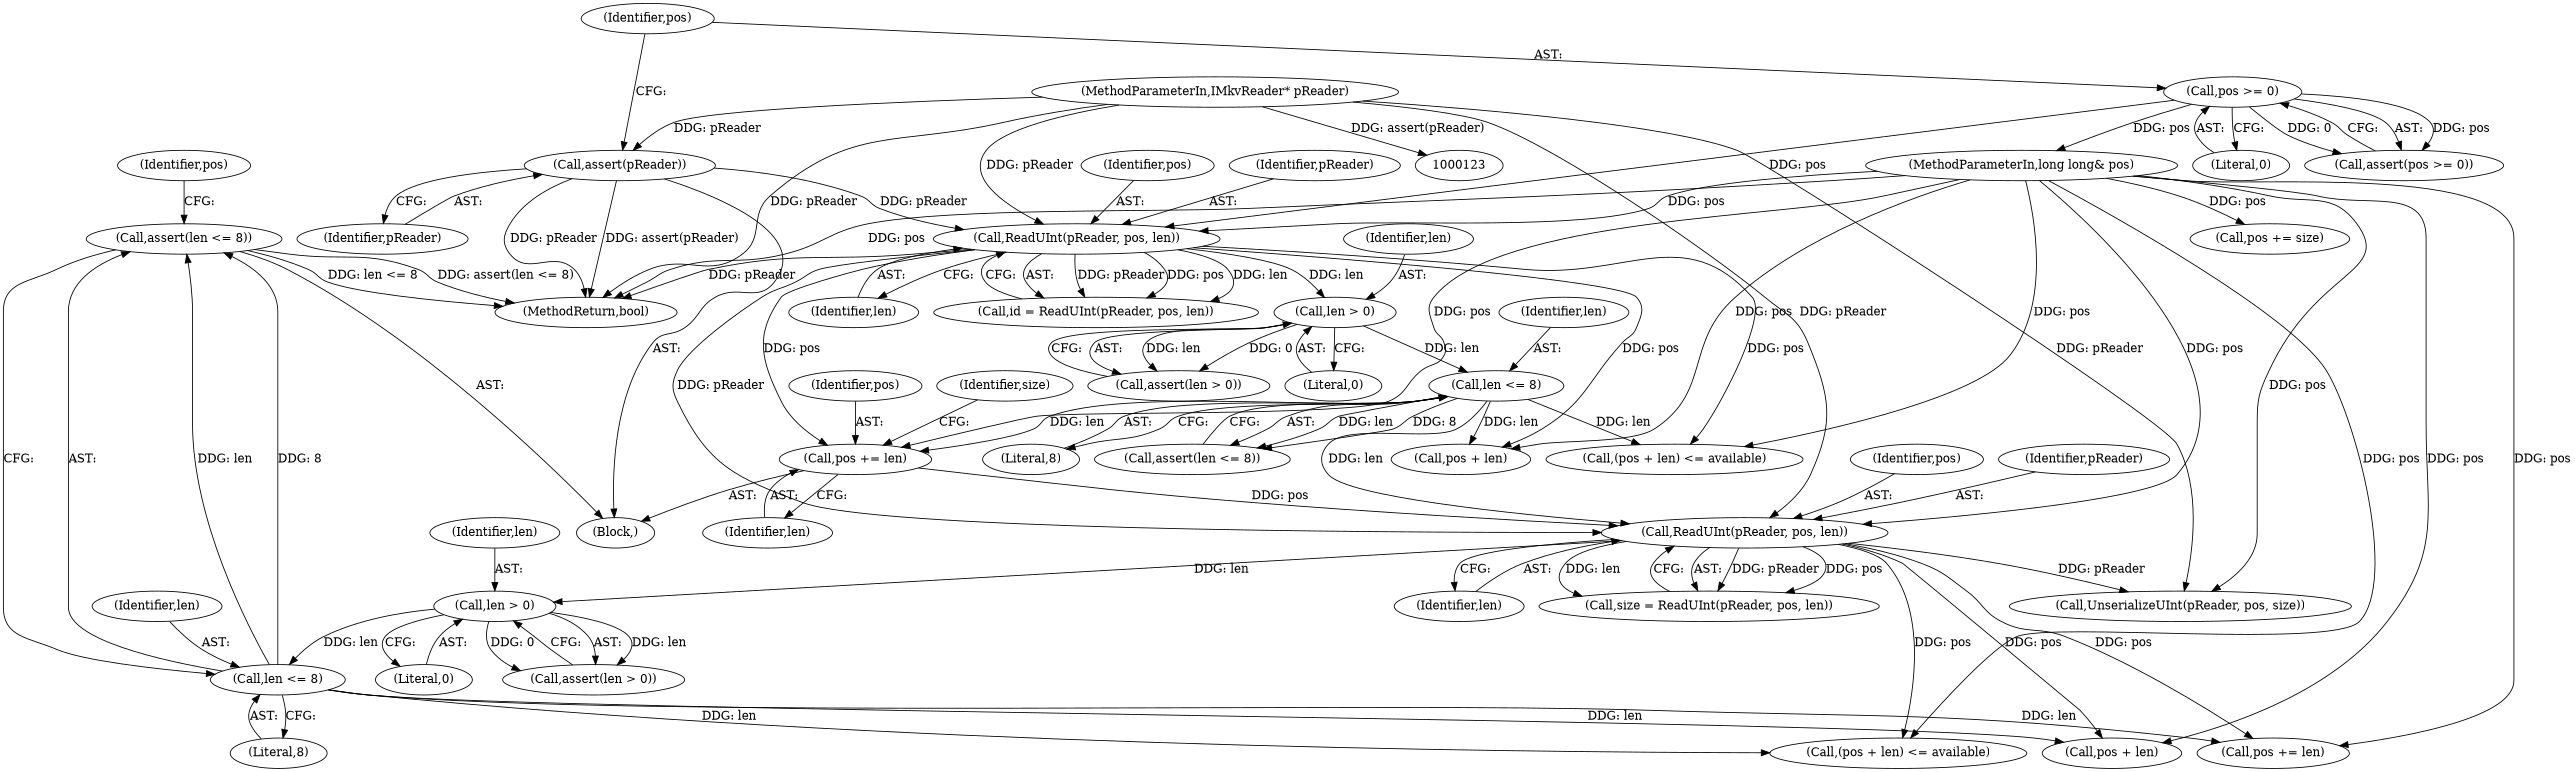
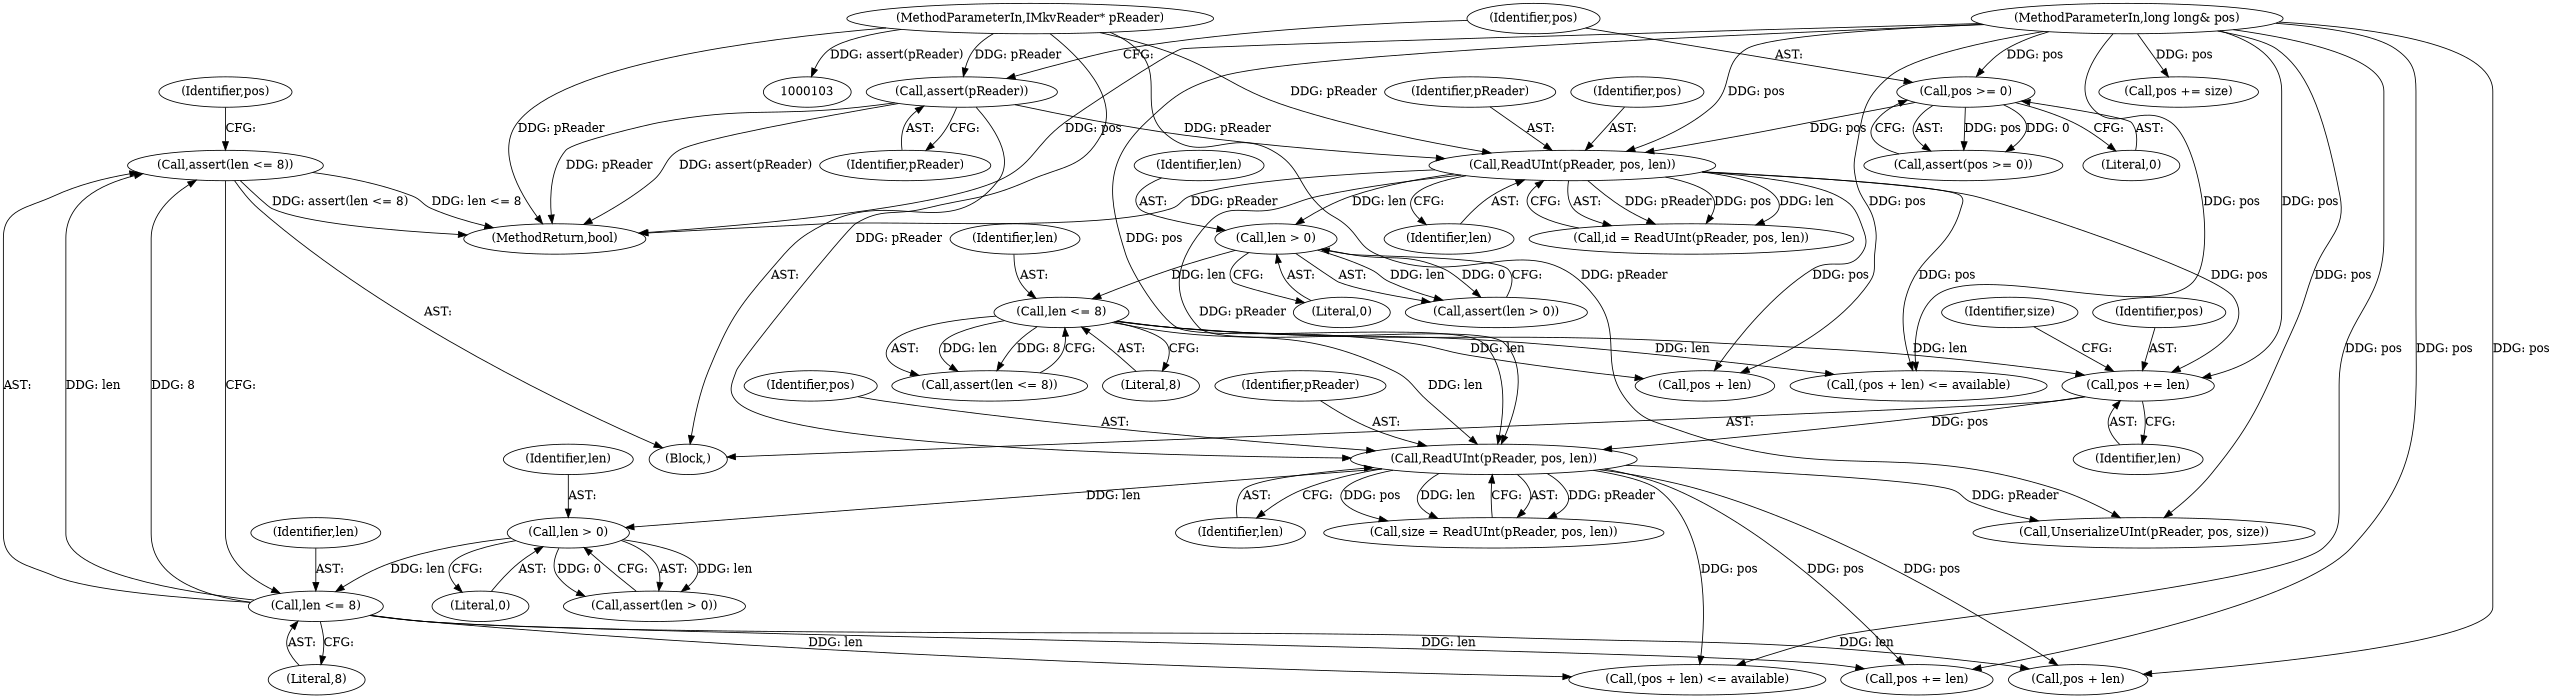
(2127, 124) -> (2012, 46)
(1459, 166) -> (807, 92)
